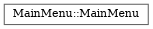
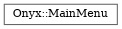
(76, 14) -> (61, 14)
